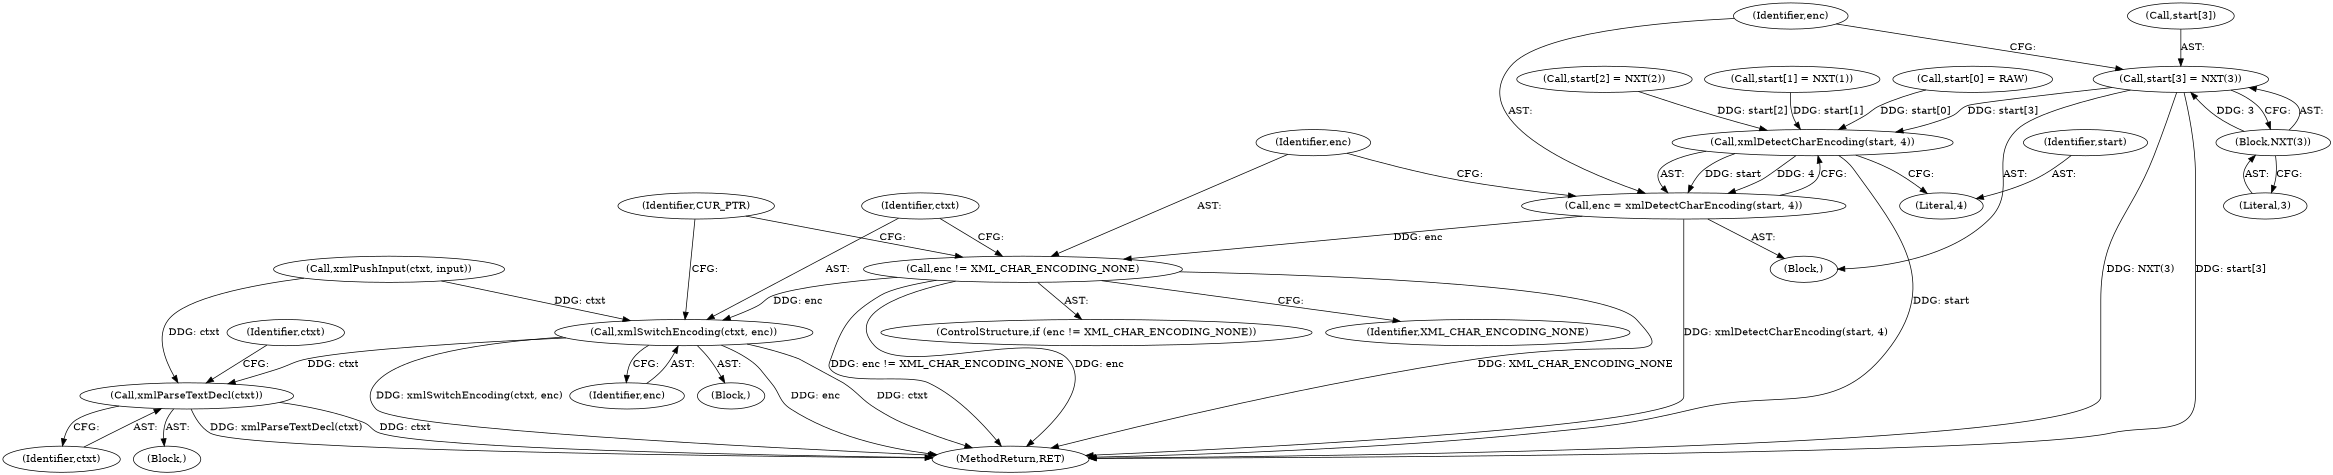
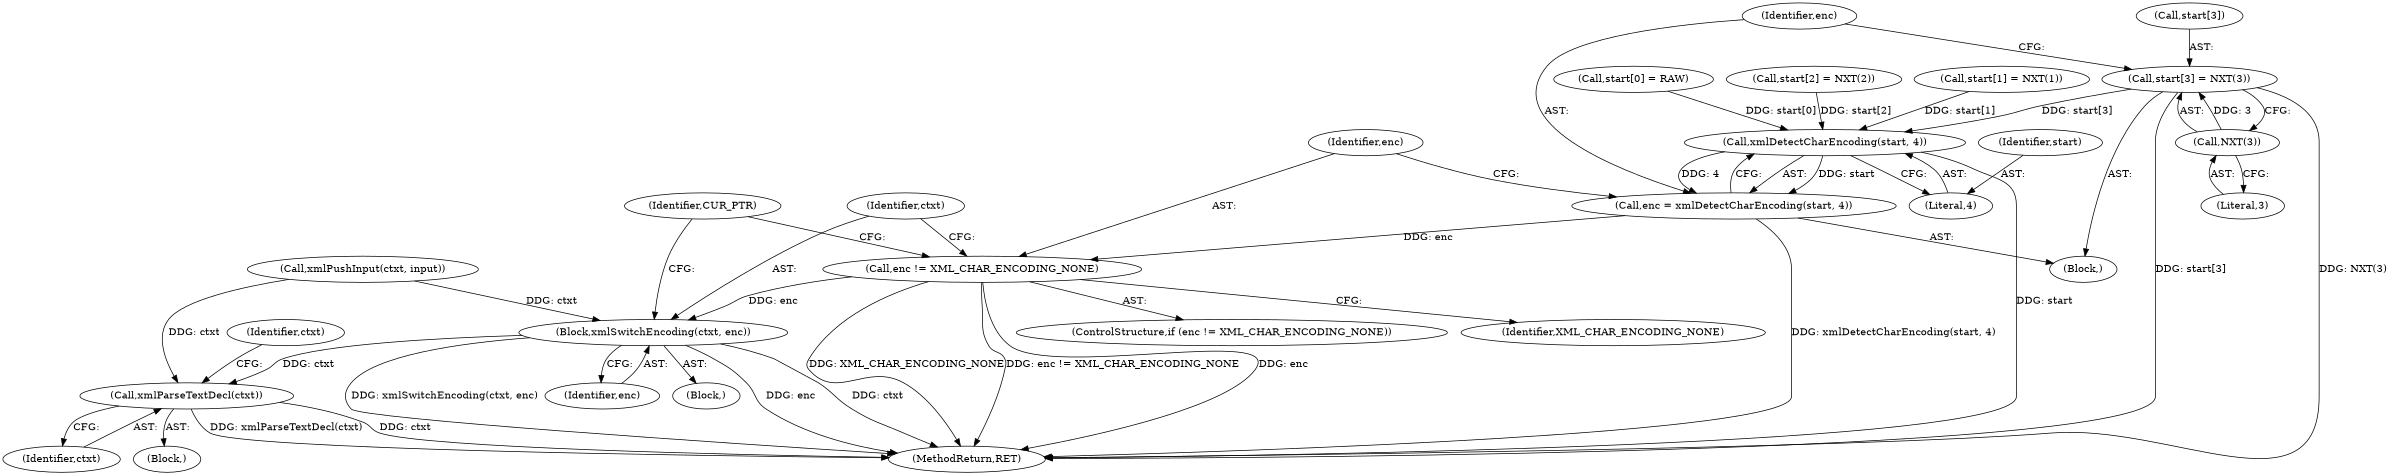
(2273, 143) -> (2227, 143)
none -> (1935, 170)
(684, 333) -> (653, 333)
